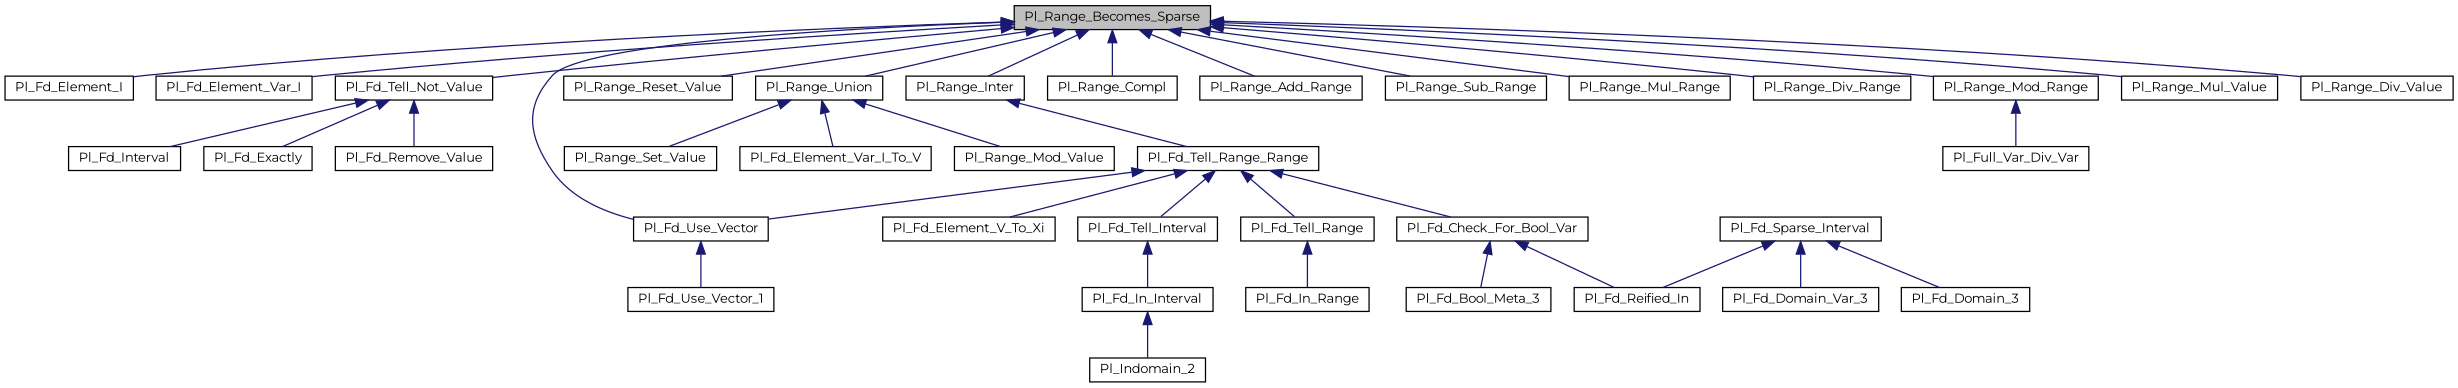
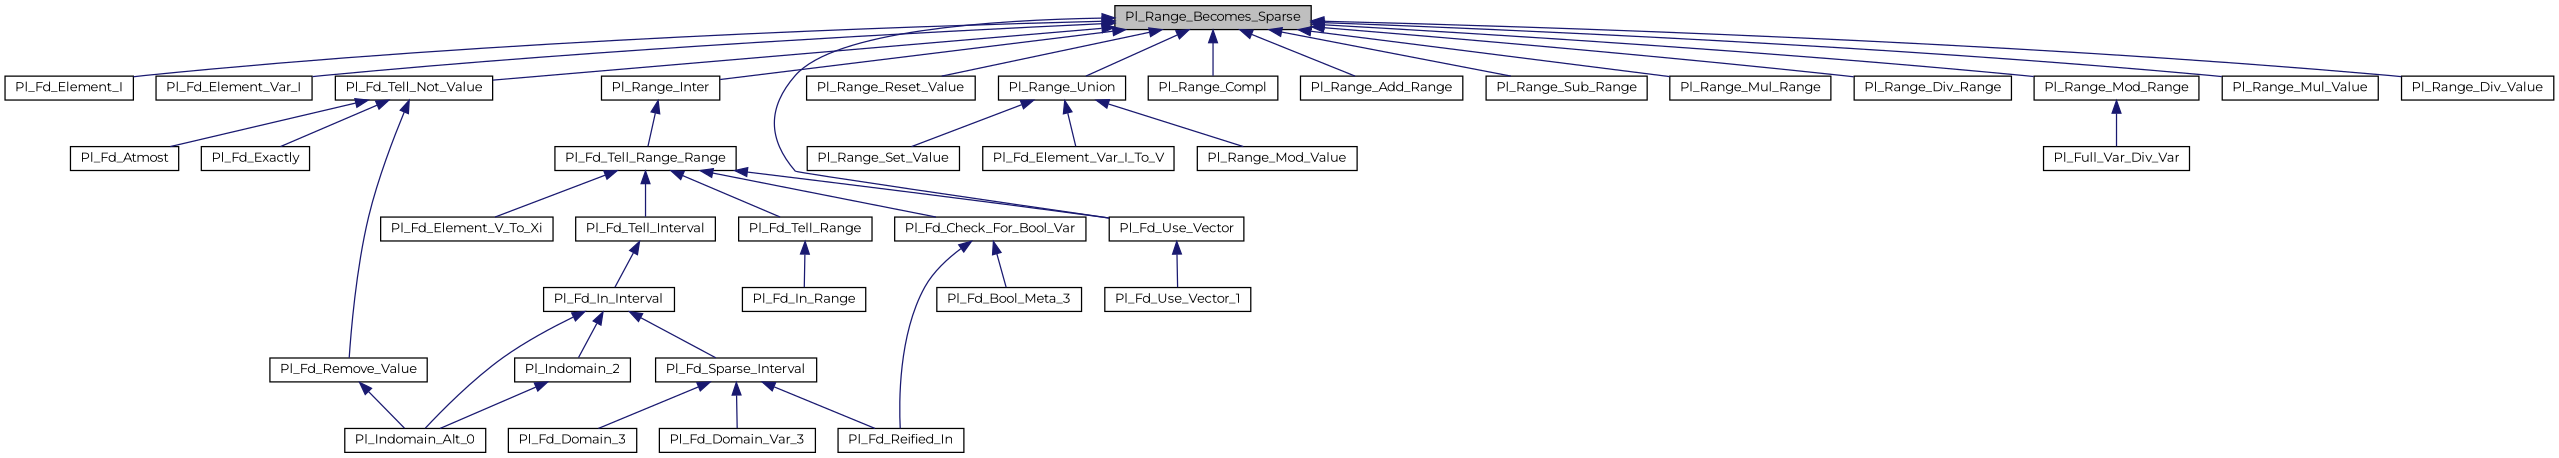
(125, 159) -> (125, 159)
none -> (678, 338)
none -> (415, 440)
